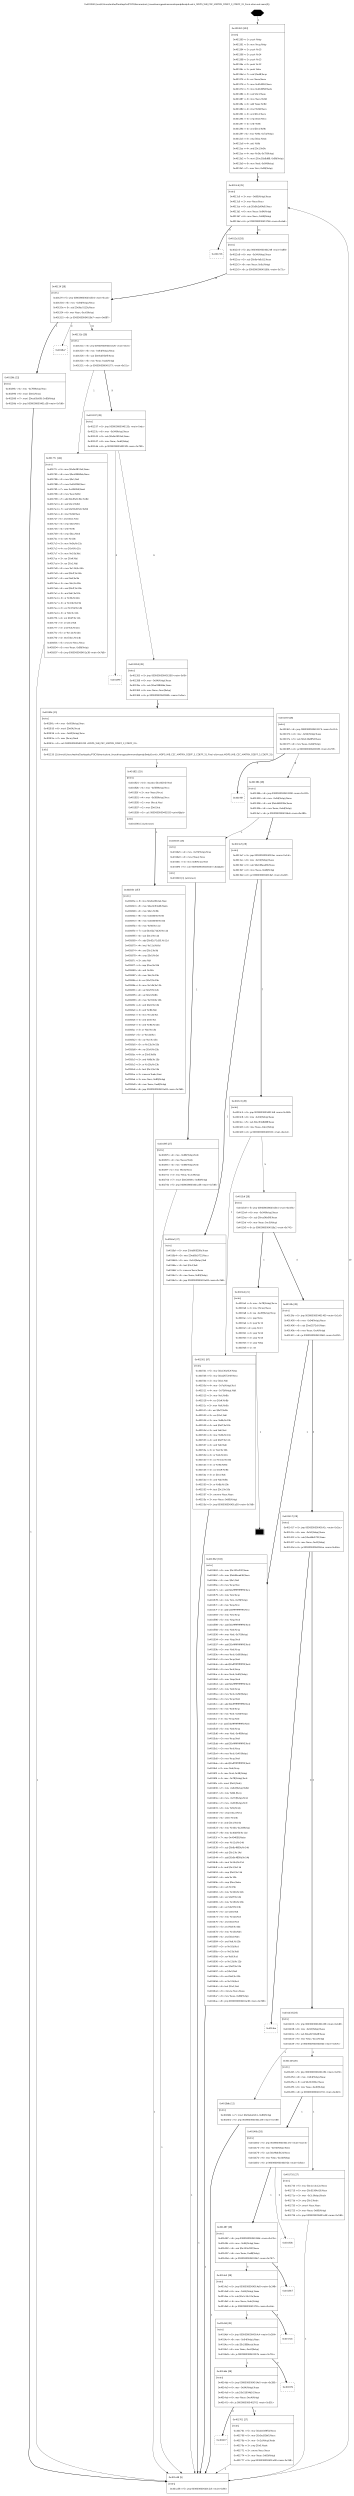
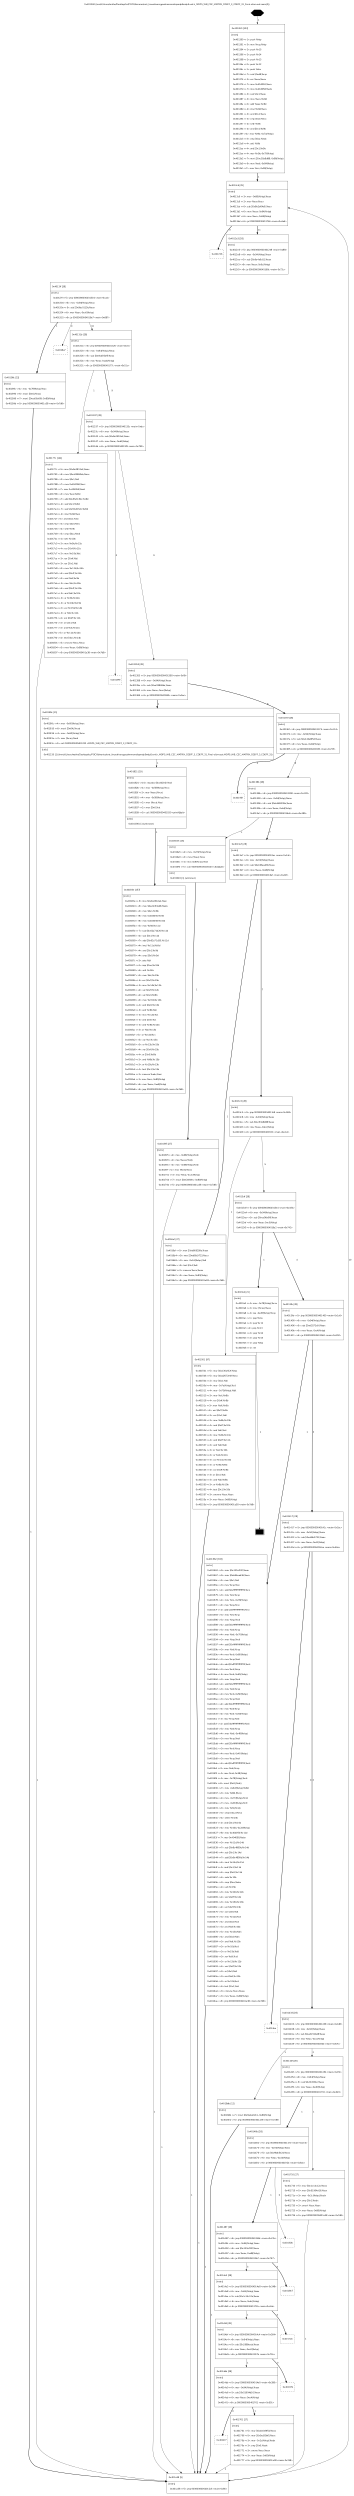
(170, 290) -> none
none -> (237, 694)
